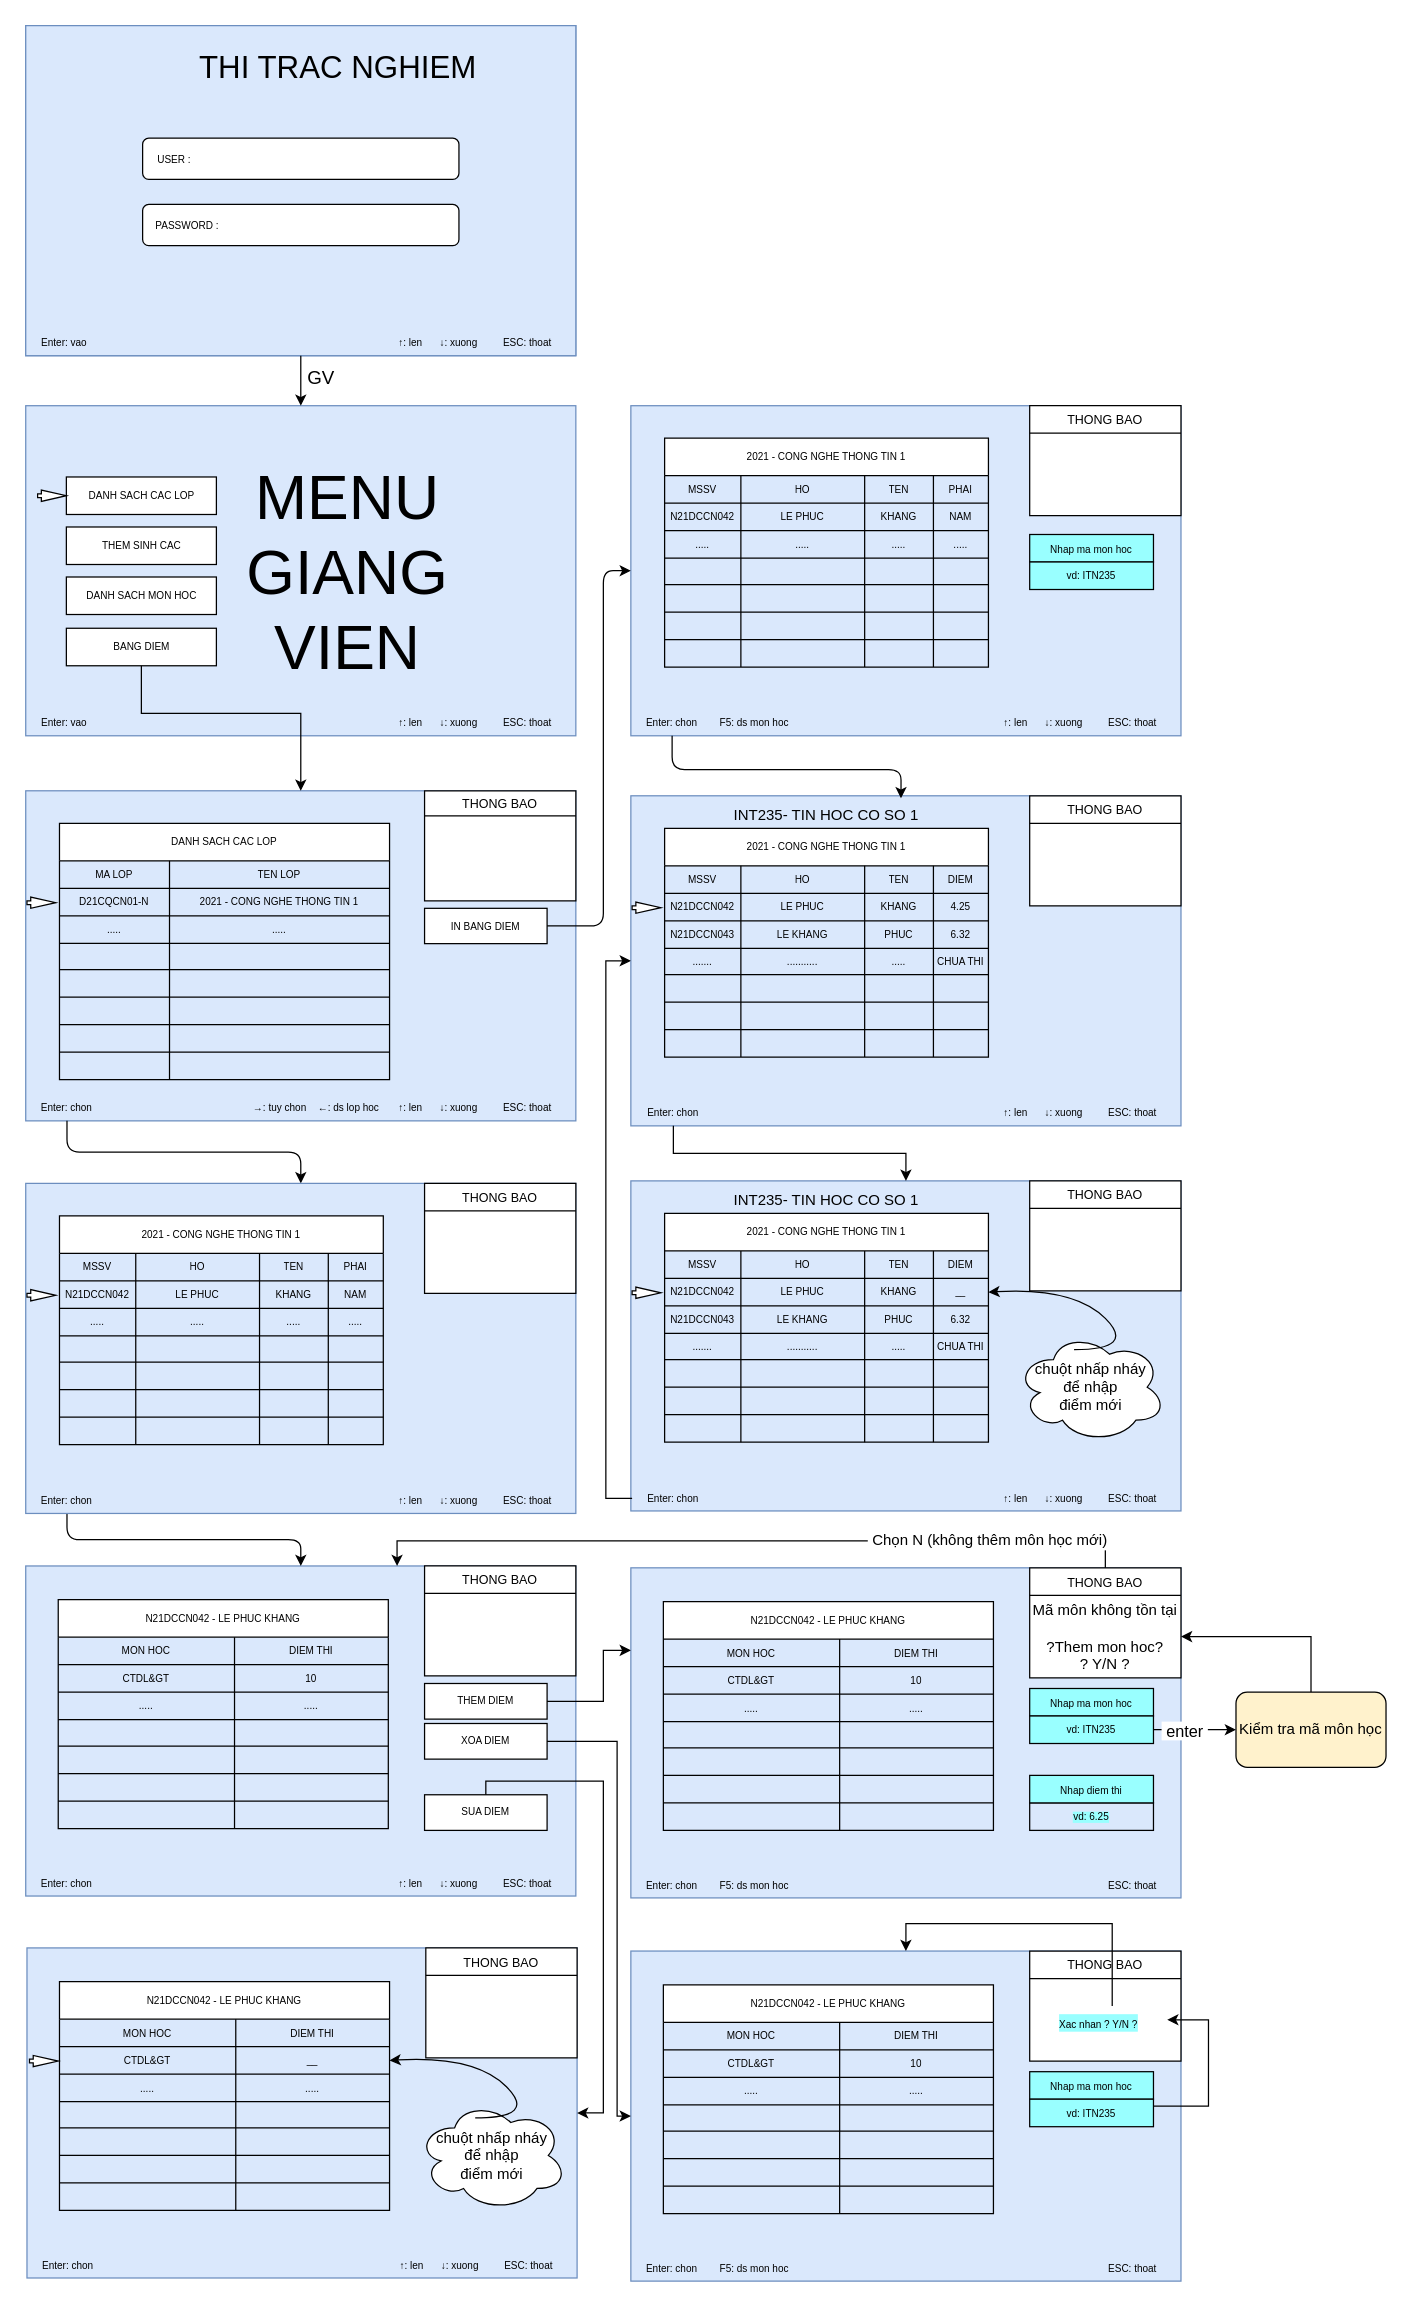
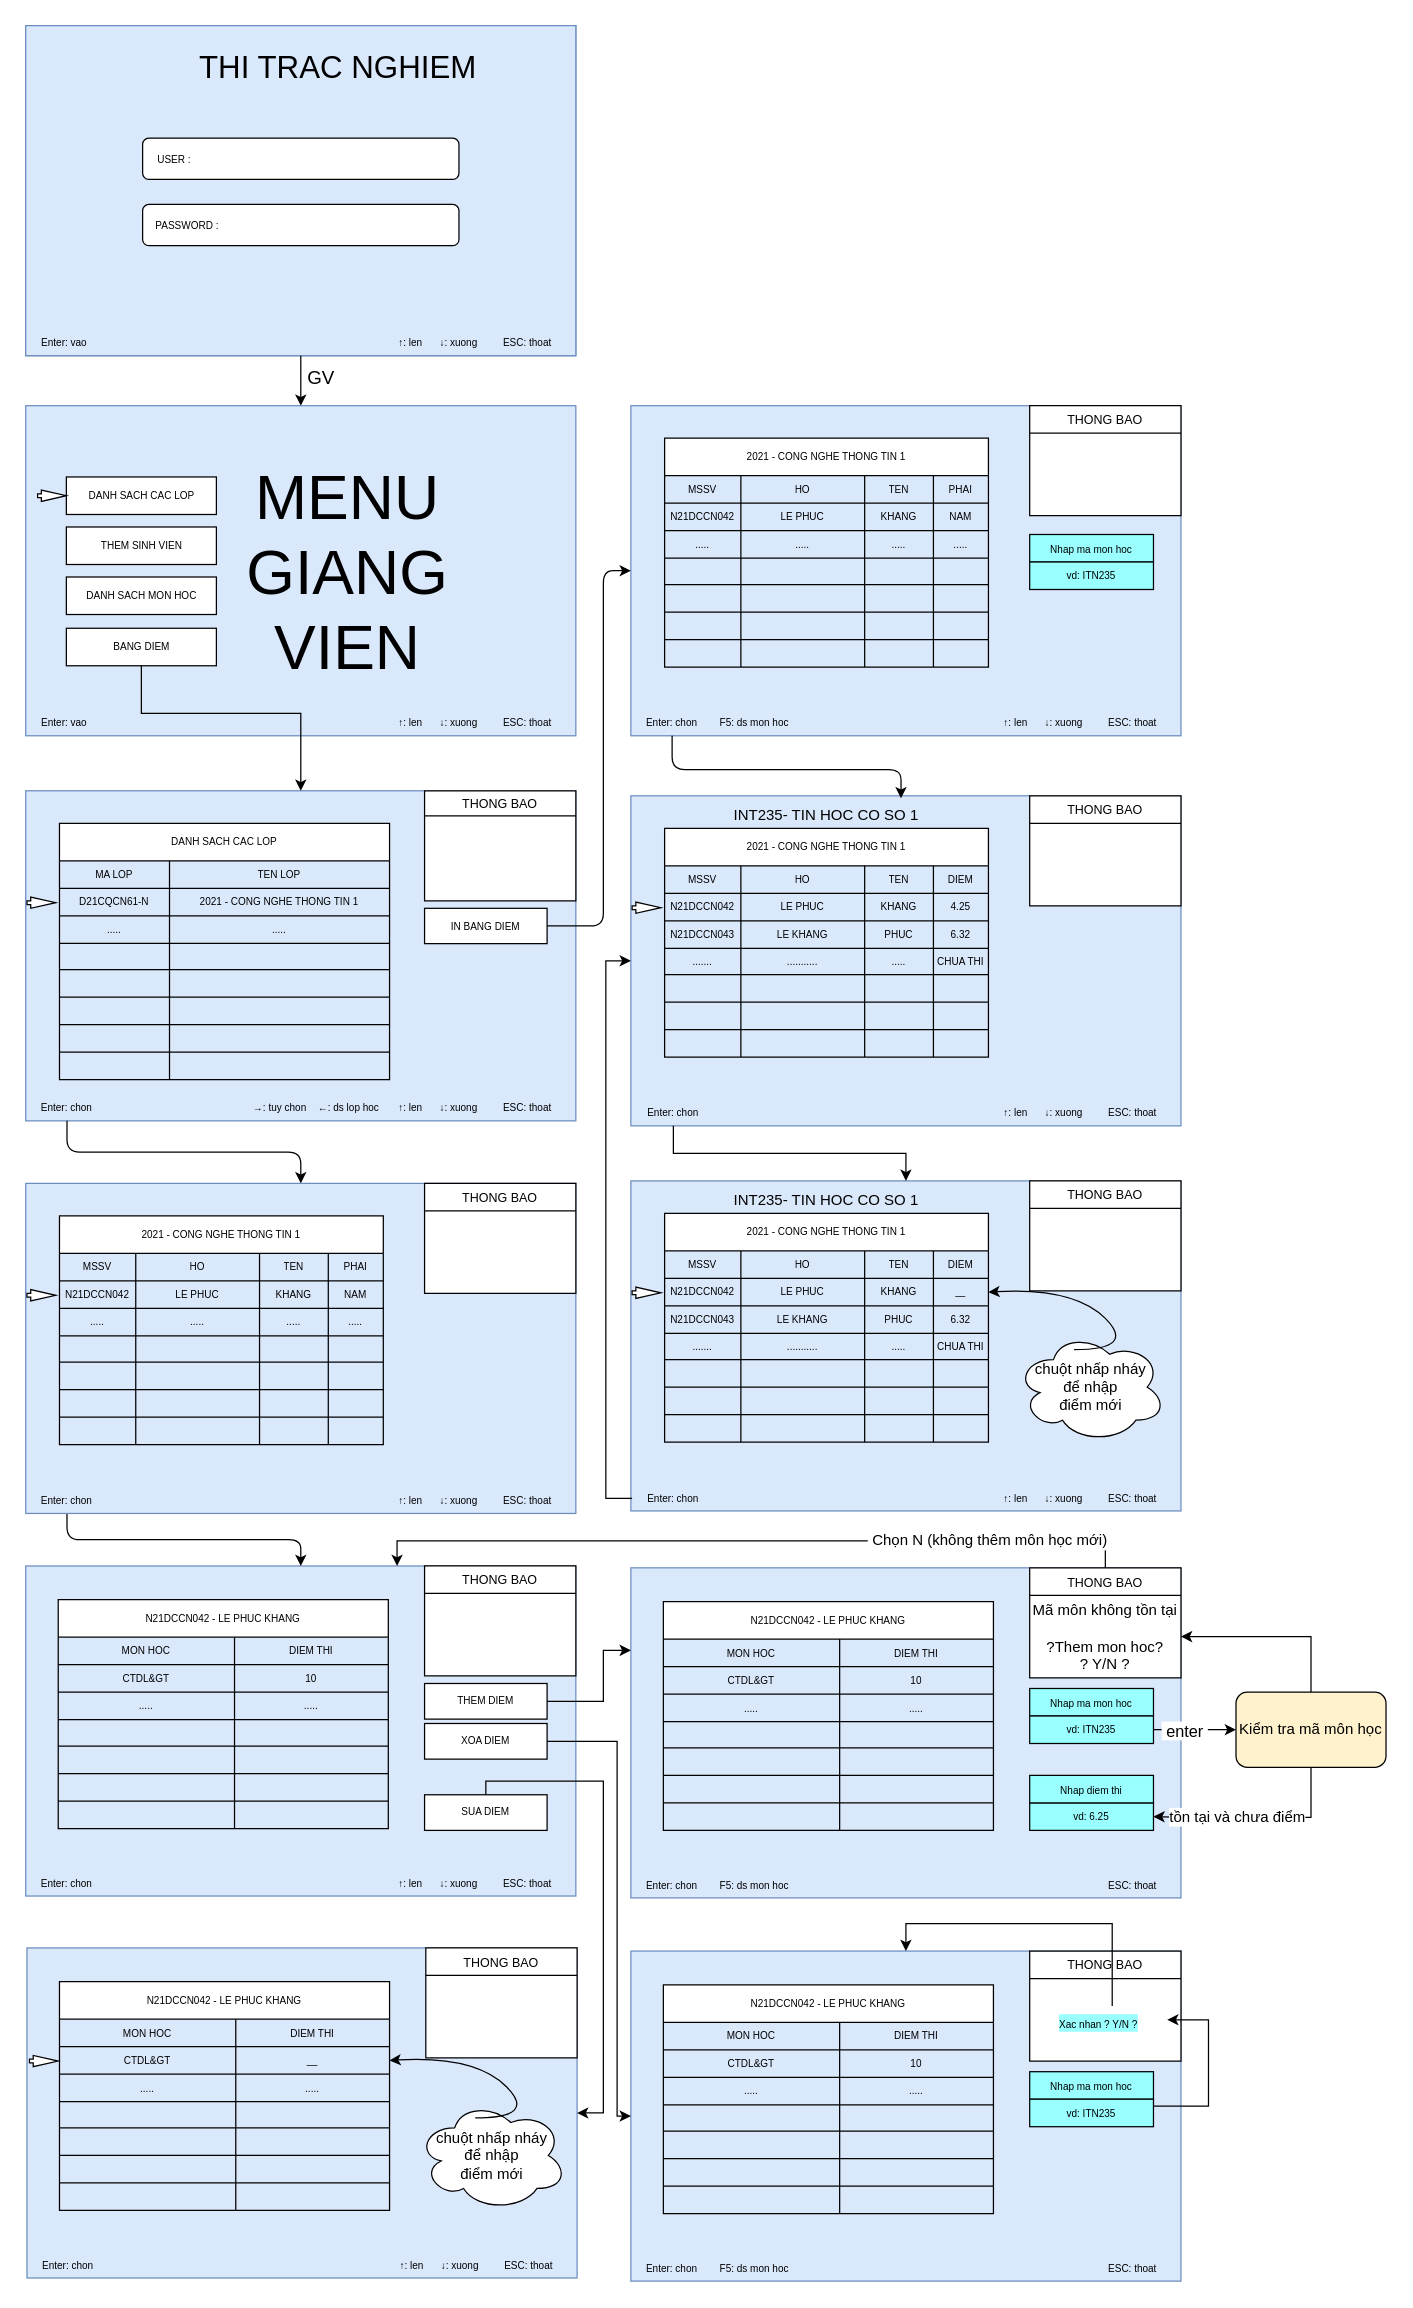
(142, 546) -> (142, 546)
(114, 902) -> (114, 902)
(1091, 1816) -> (1091, 1816)
none -> (1262, 1817)
